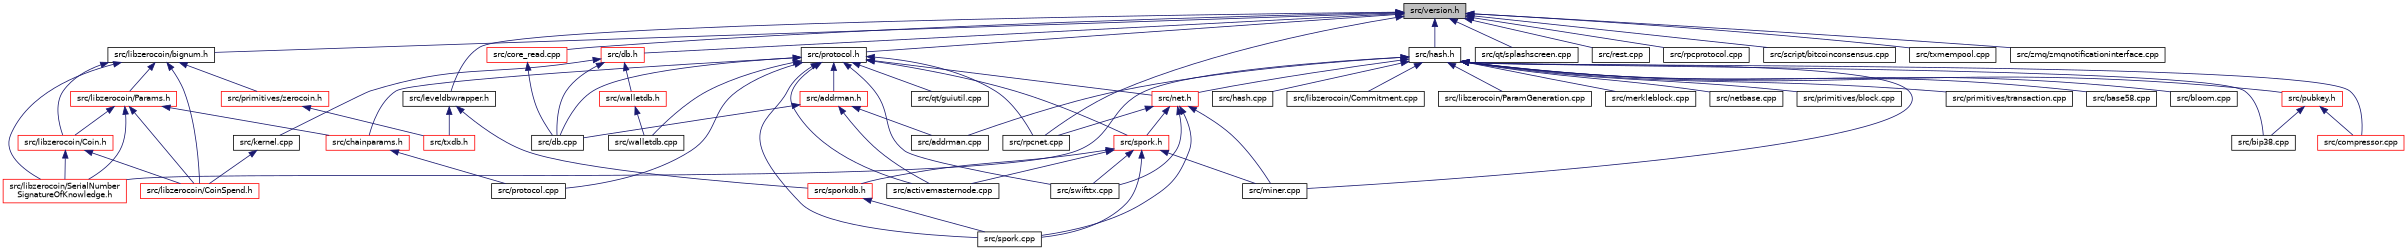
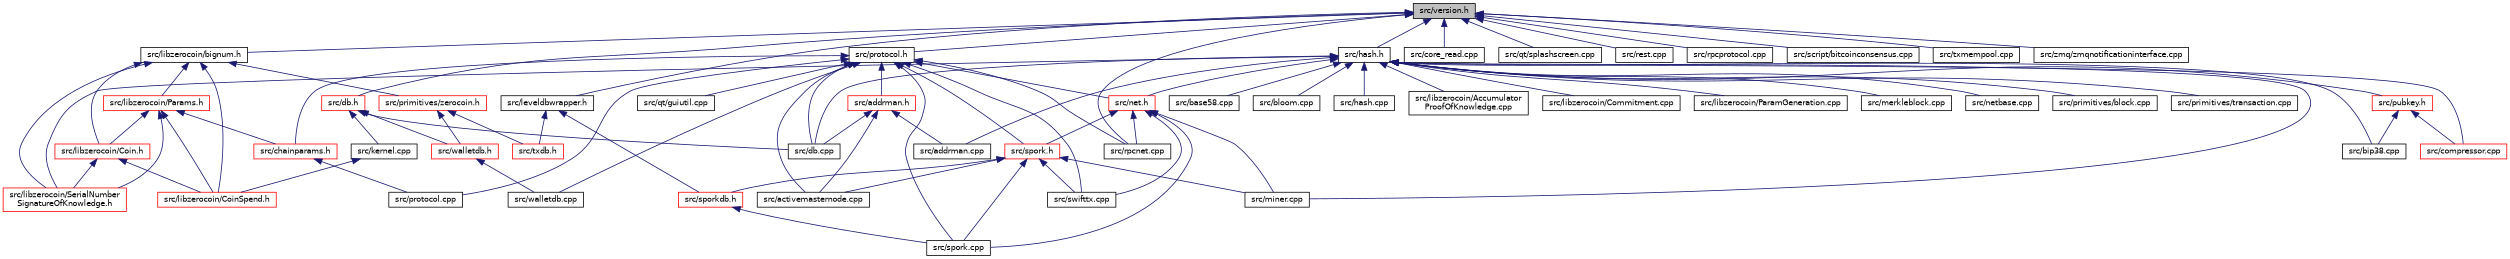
(527, 55) -> (1444, 55)
none -> (1469, 103)
(536, 105) -> (985, 68)
none -> (452, 132)
